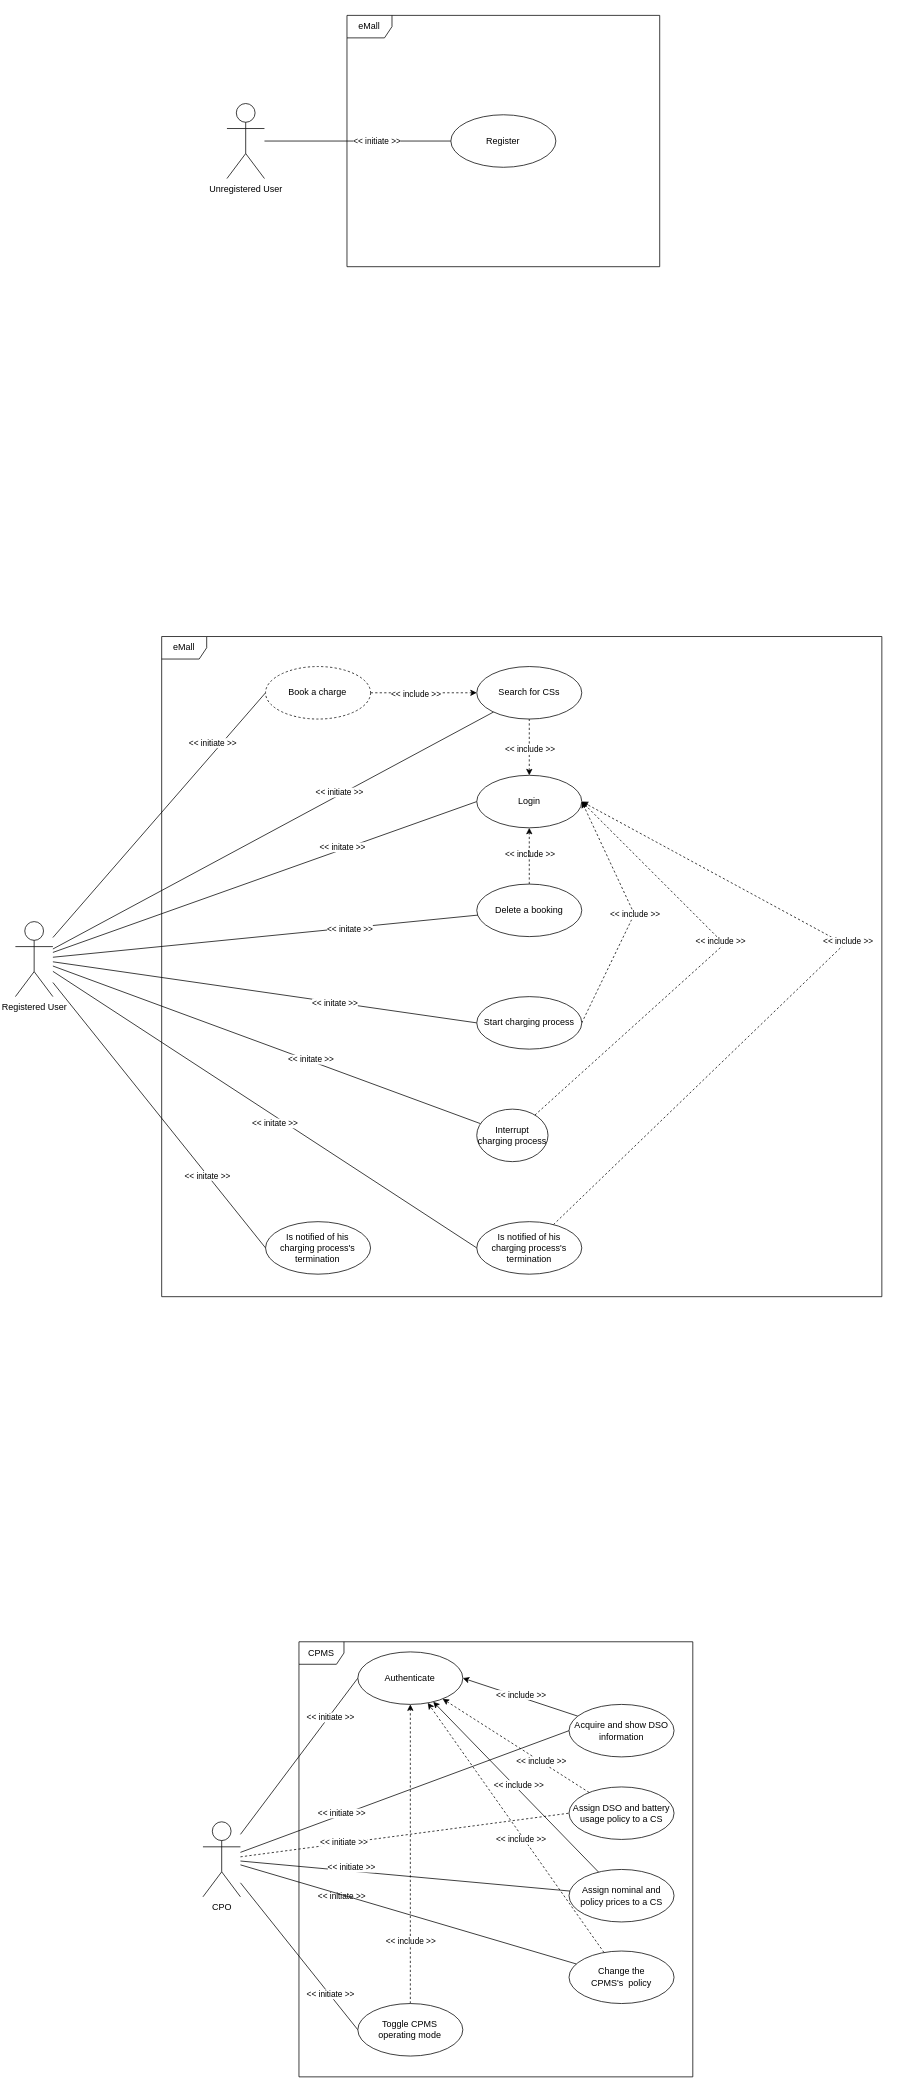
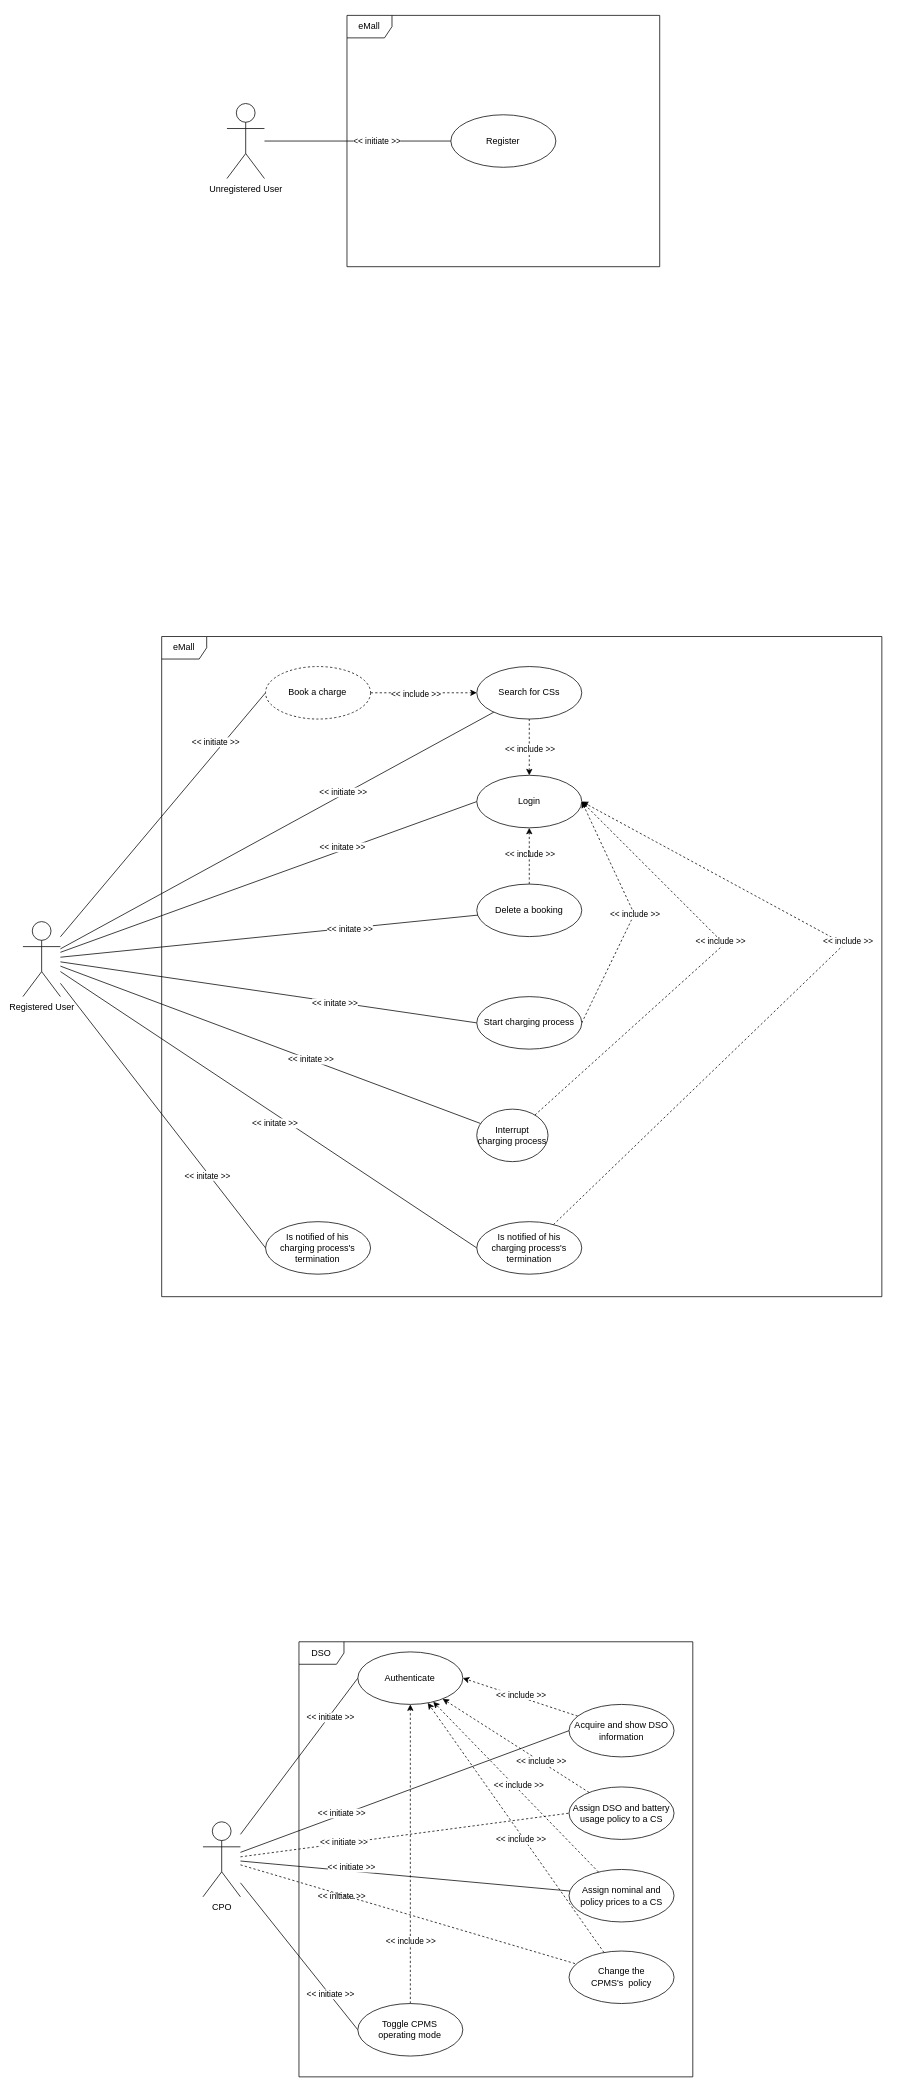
(34, 959) -> (42, 959)
(321, 1653) -> (321, 1653)
(553, 1708) -> (553, 1708)
(558, 1830) -> (558, 1830)
(408, 1914) -> (408, 1914)
